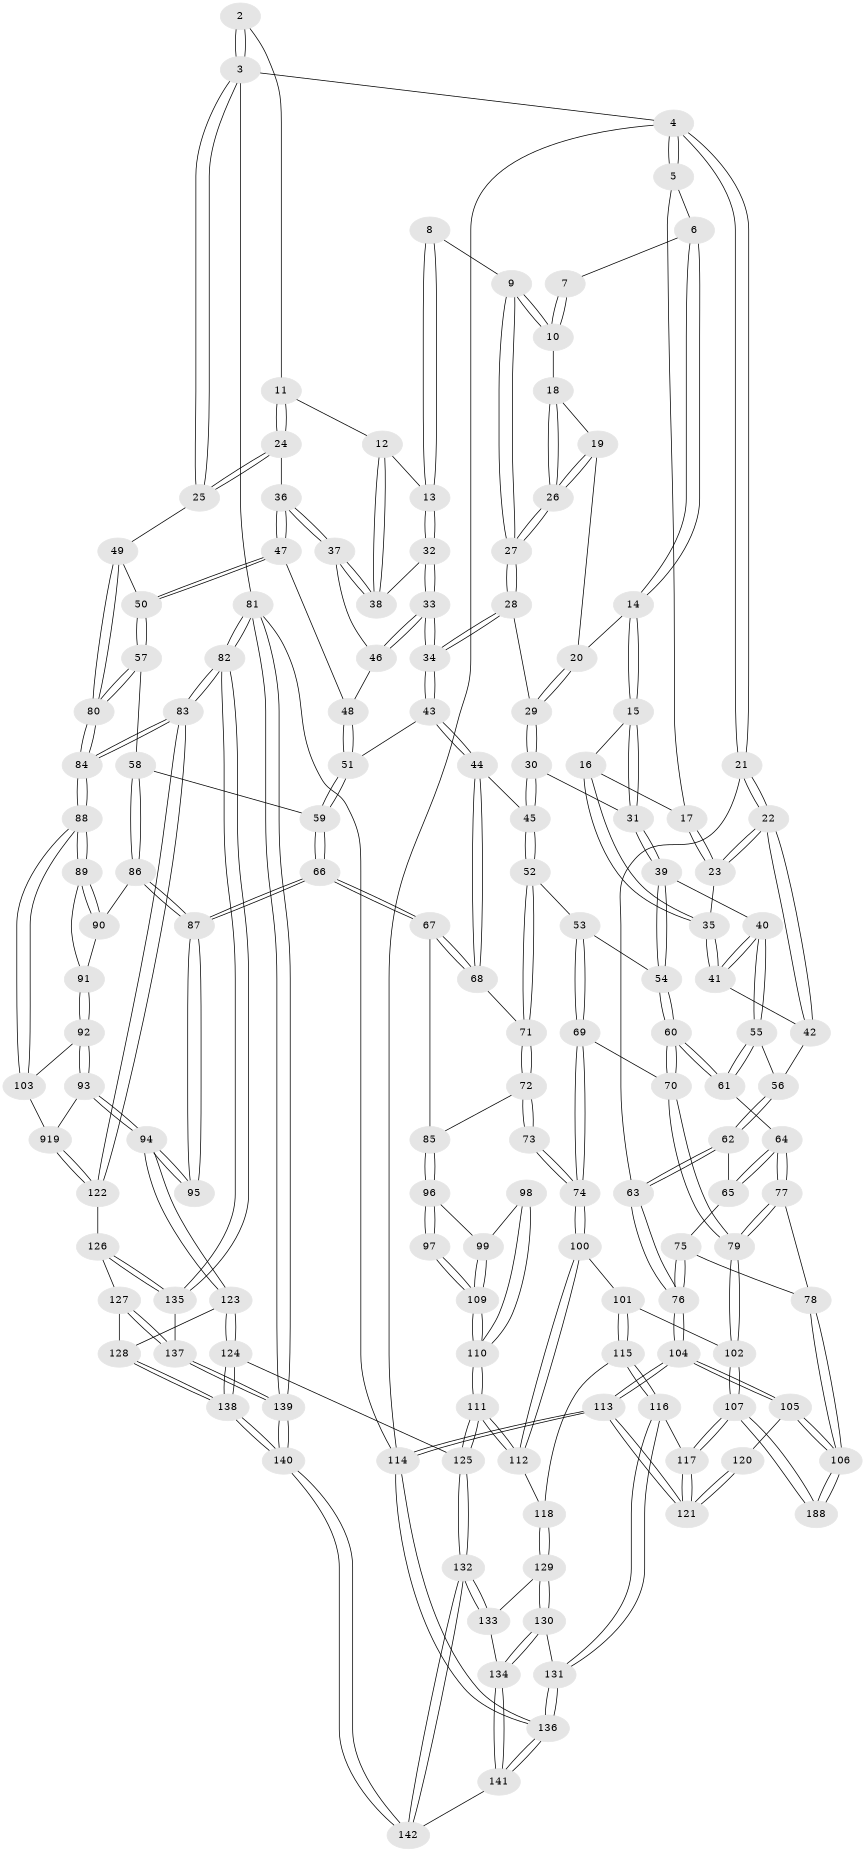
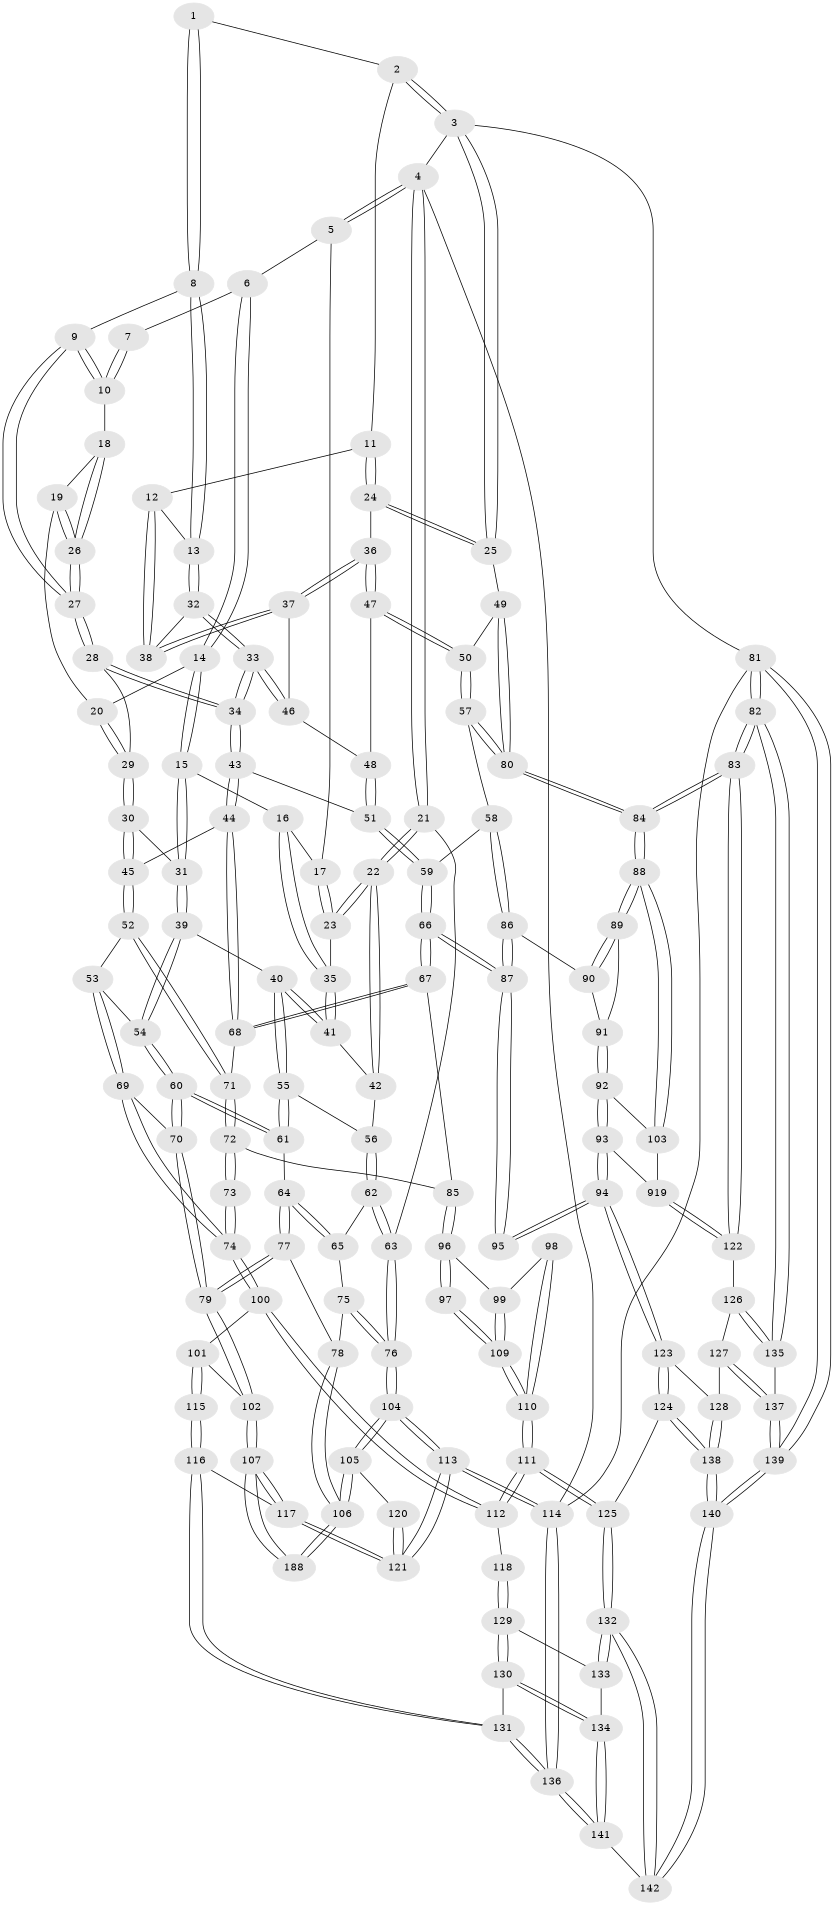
none -> (194, 16)
(561, 1424) -> none
